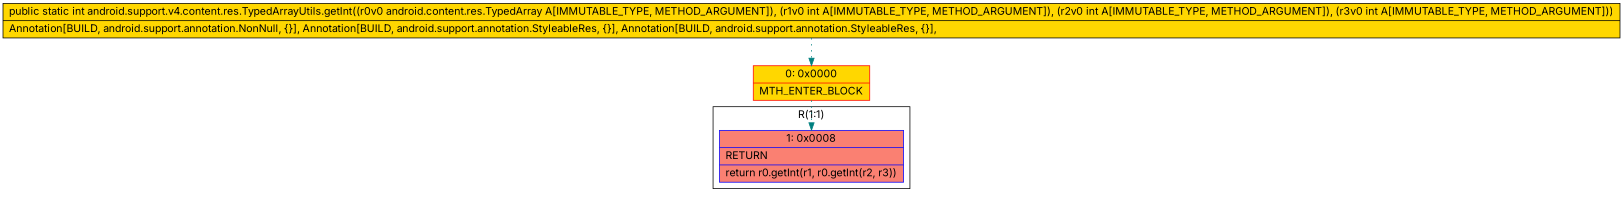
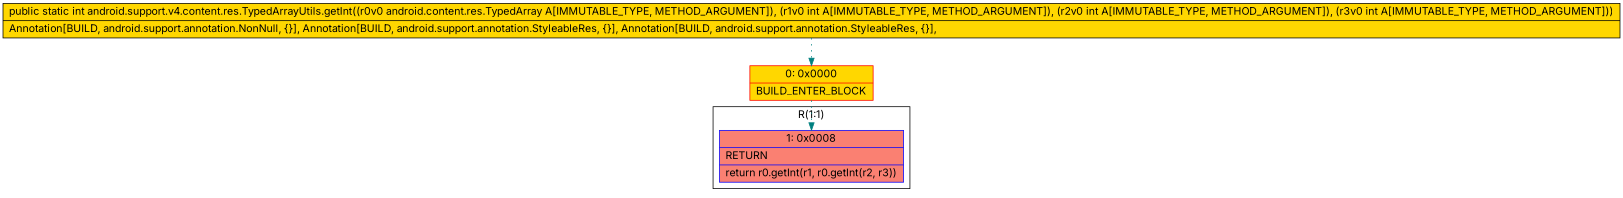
(812, 91) -> (812, 91)
